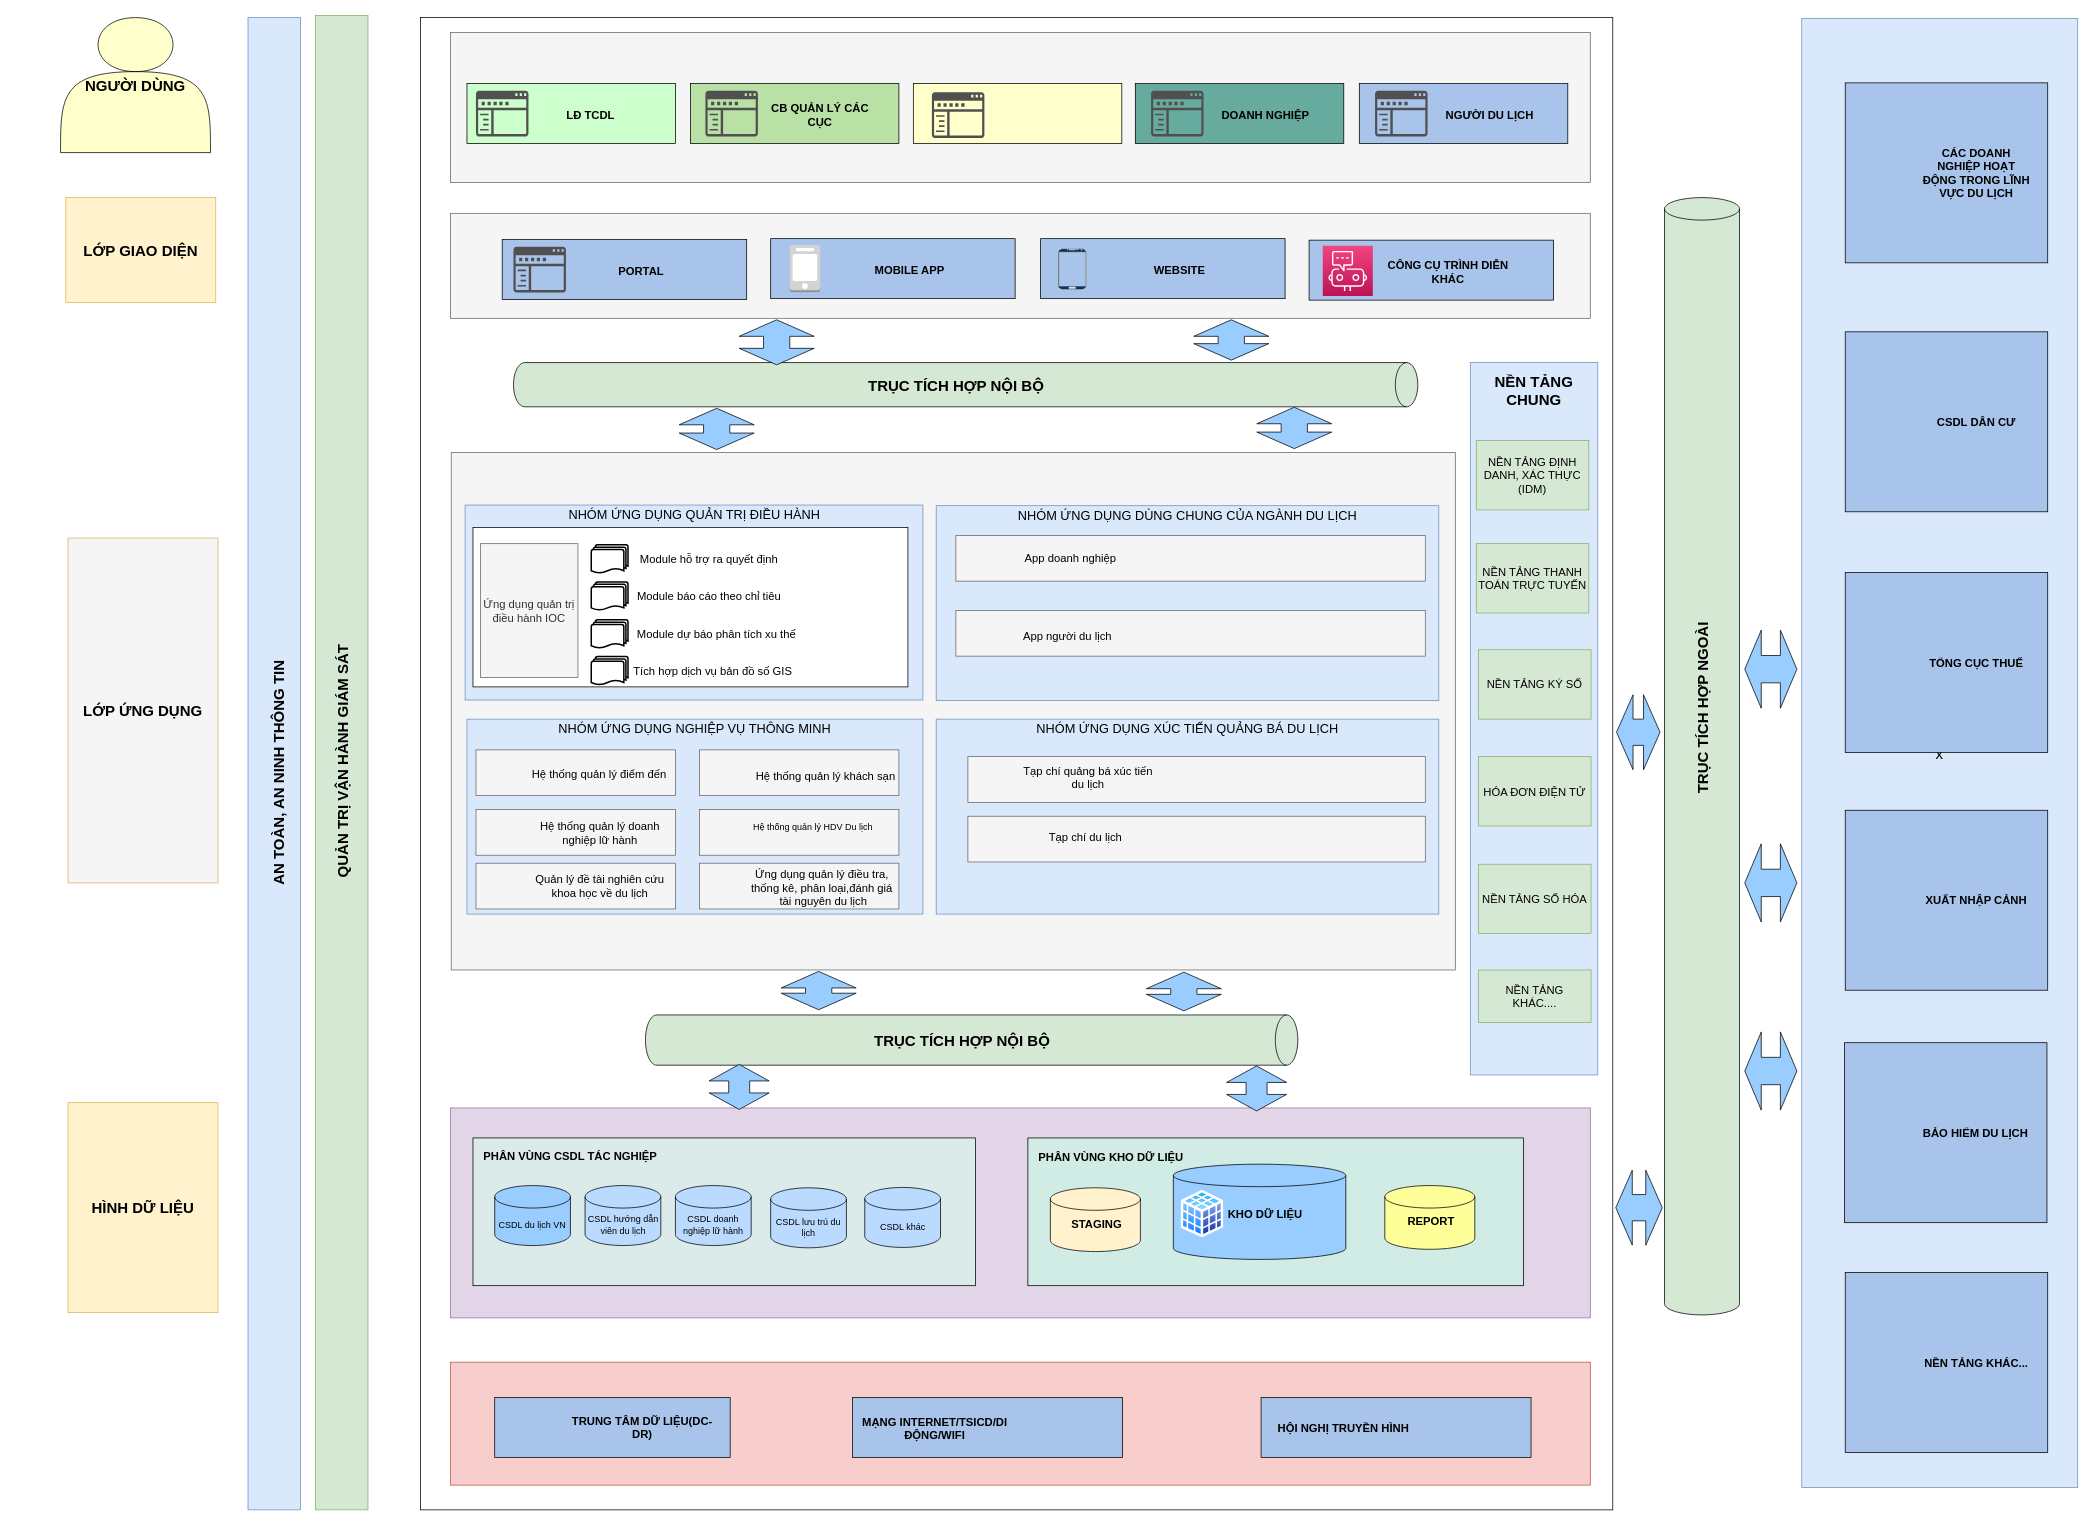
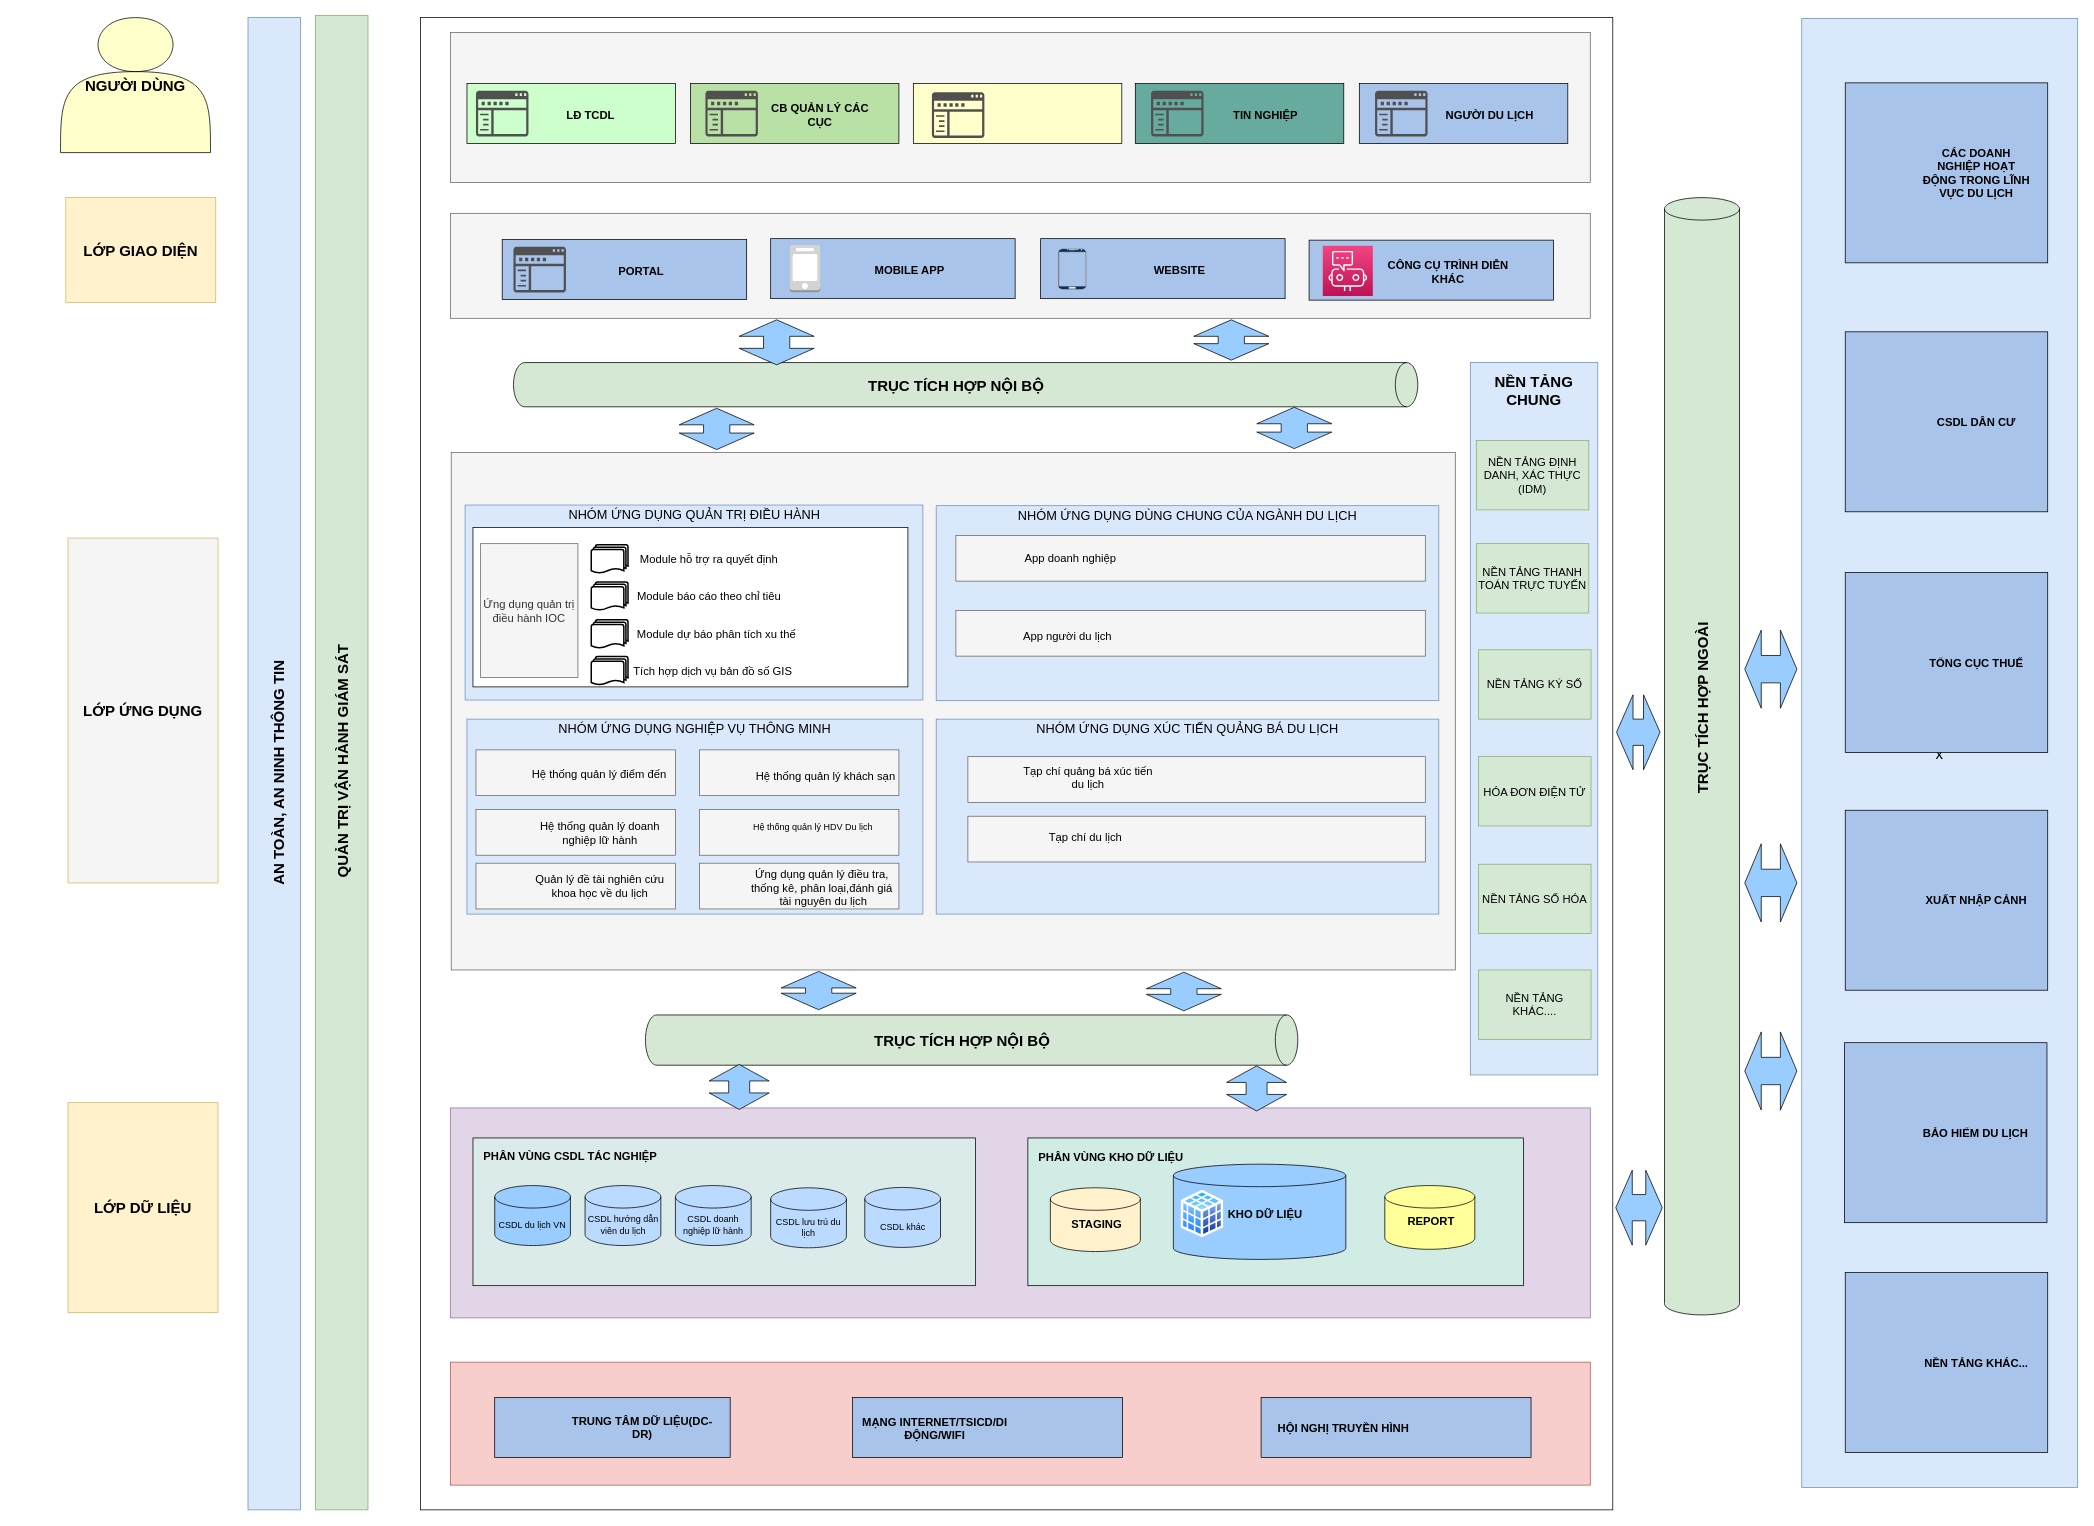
(1266, 115) -> (1266, 115)
(1535, 996) -> (1535, 1005)
(143, 1208) -> (143, 1208)
